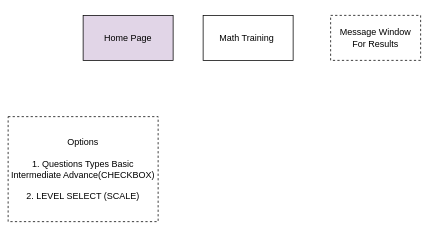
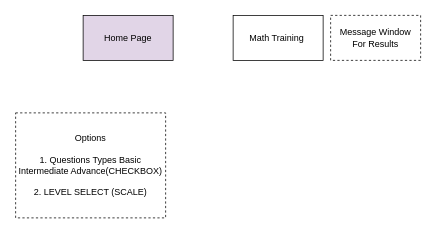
(248, 38) -> (278, 38)
(83, 169) -> (90, 165)
